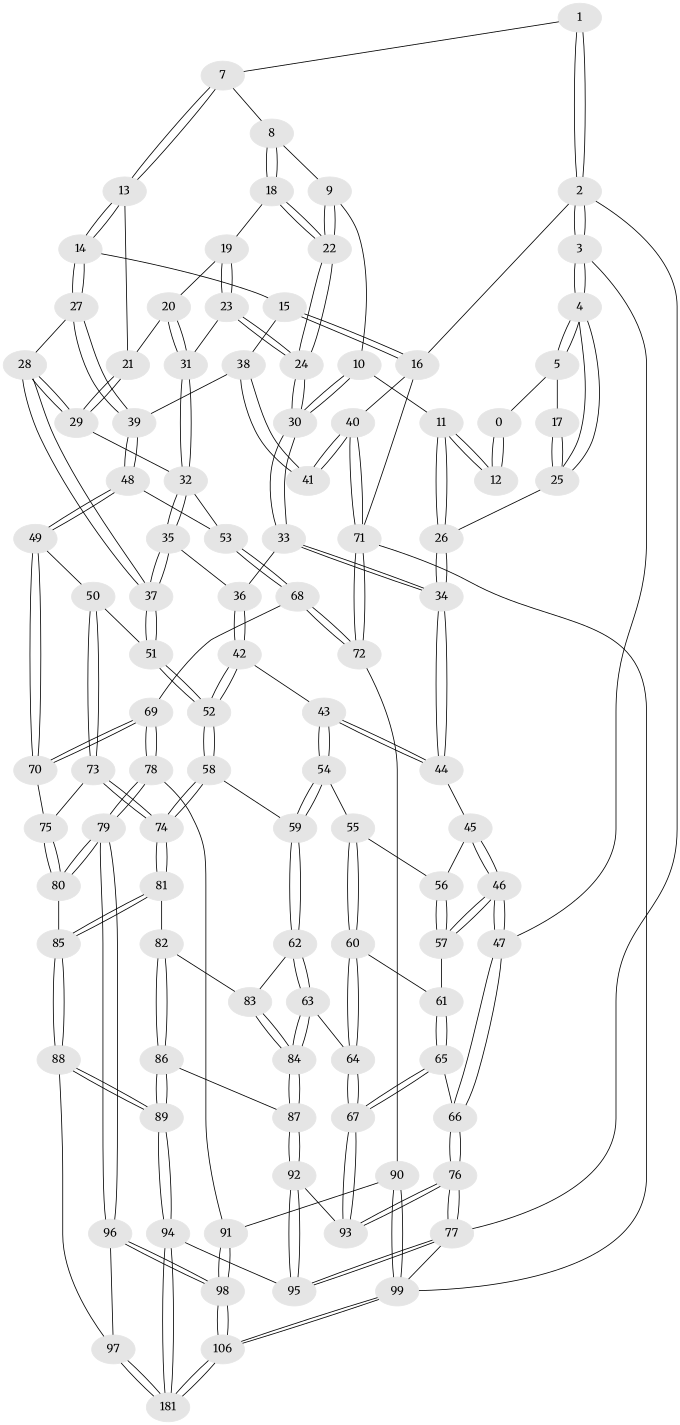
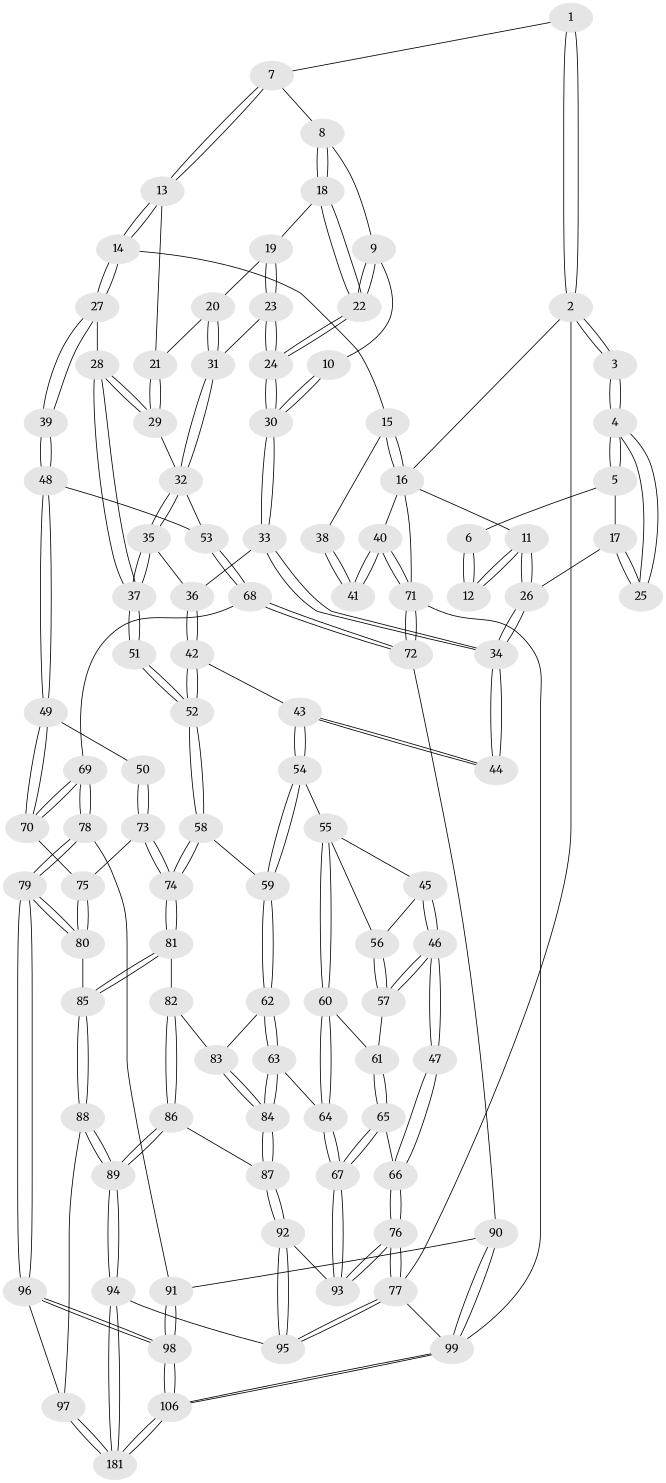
(197, 390) -> none
(401, 394) -> (465, 509)
(499, 423) -> (469, 539)
(499, 510) -> (577, 564)
(635, 614) -> none
(122, 626) -> none
(456, 799) -> (376, 857)
